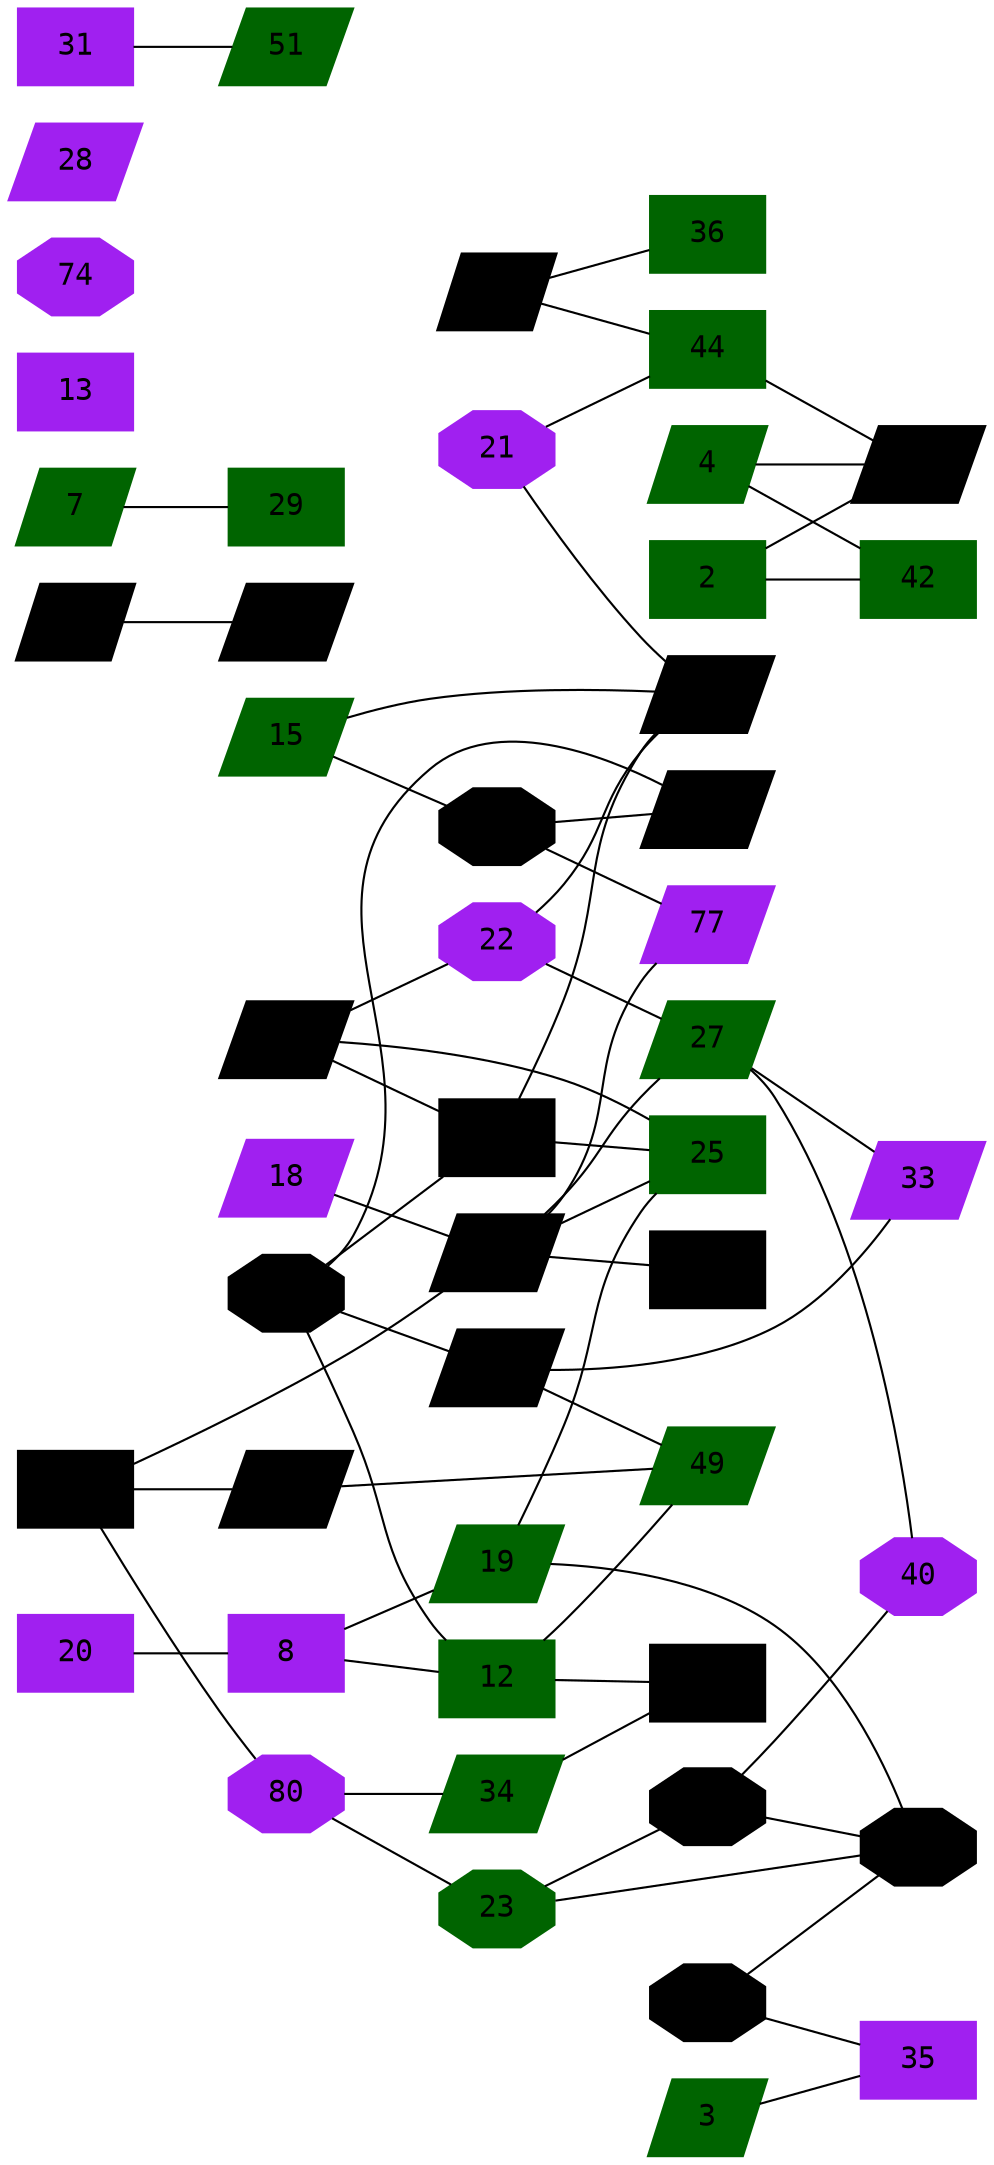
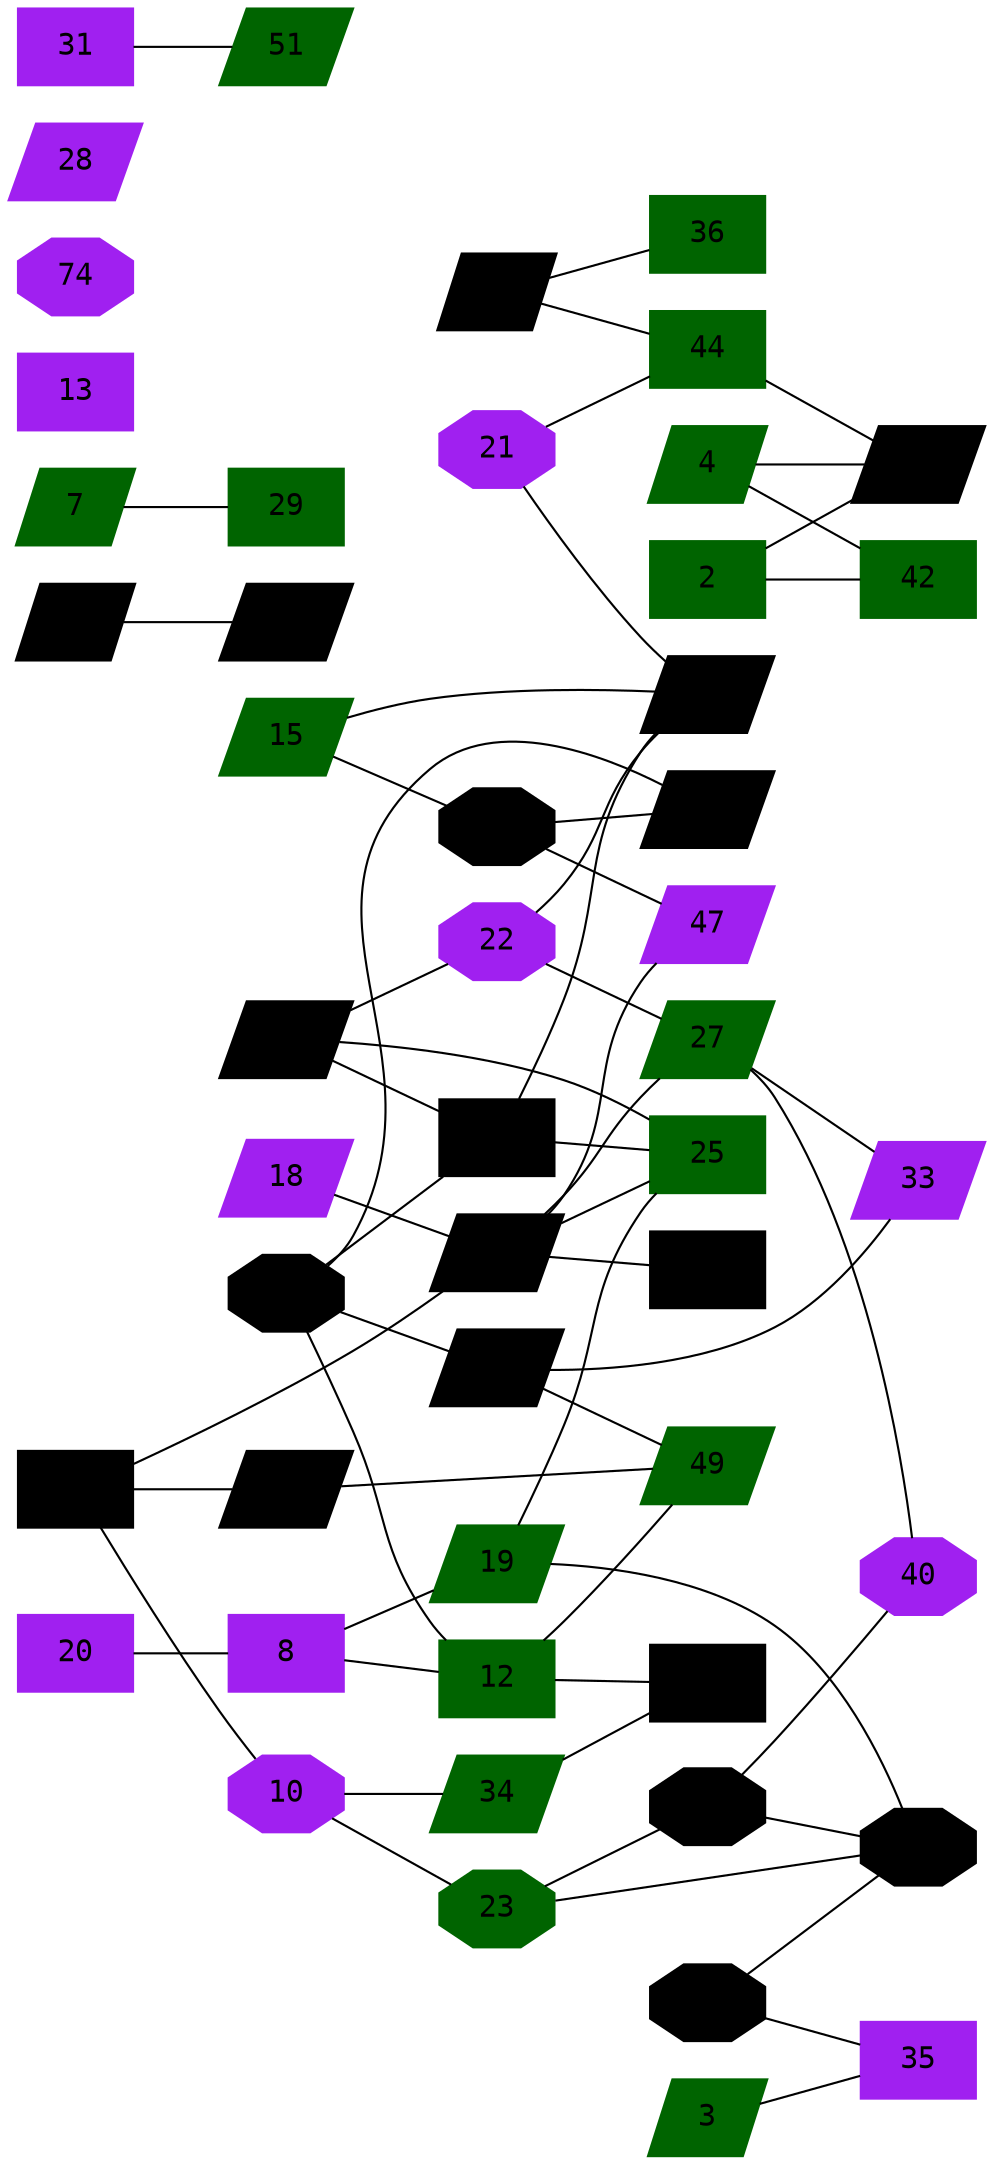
(708, 925) -> (708, 925)
(286, 1794) -> (286, 1794)
